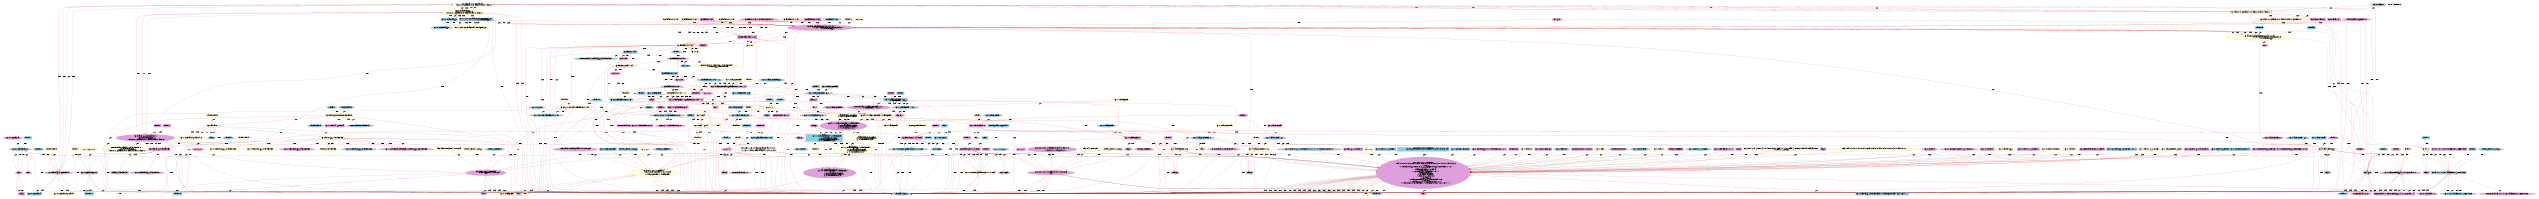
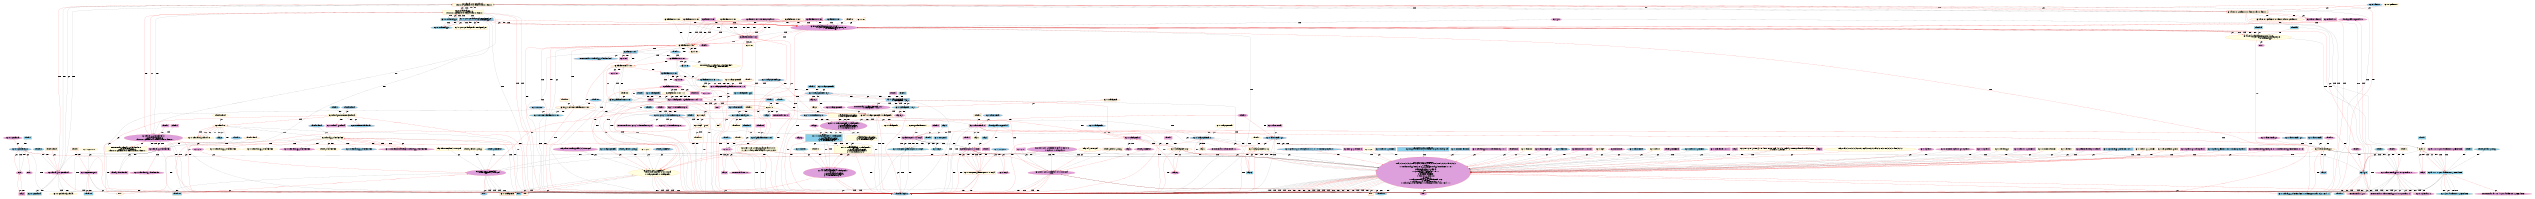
(333, 138) -> (333, 138)
(1618, 149) -> (1617, 149)
